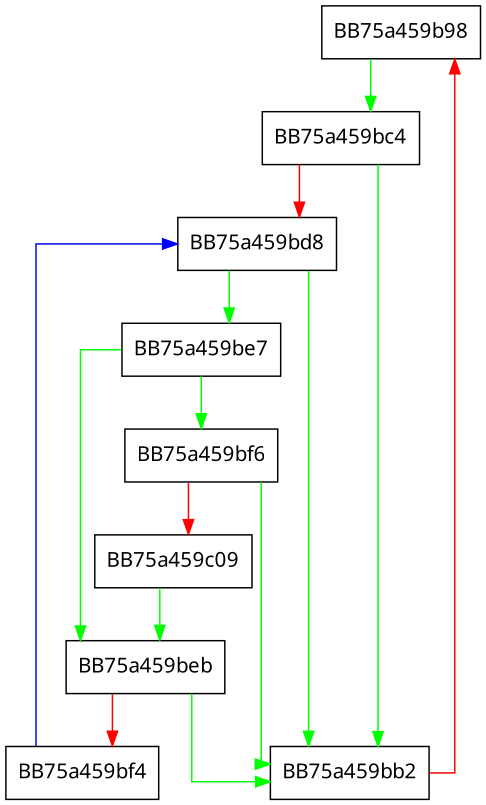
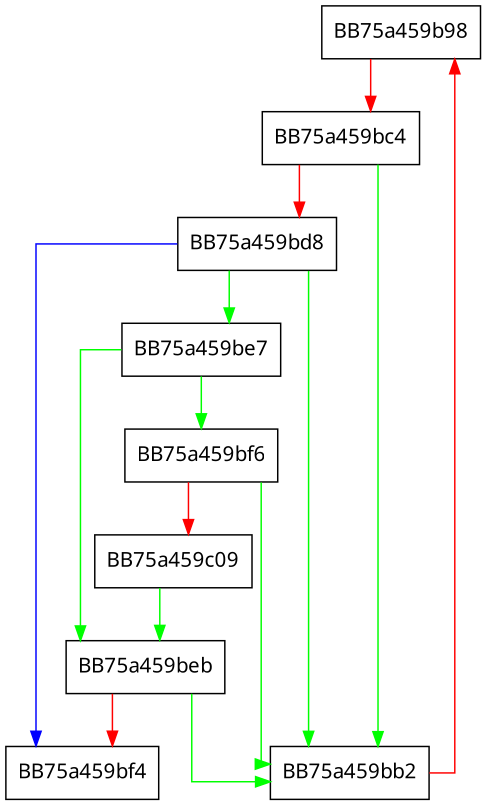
(371, 78) -> (371, 78)
(36, 432) -> (36, 417)
